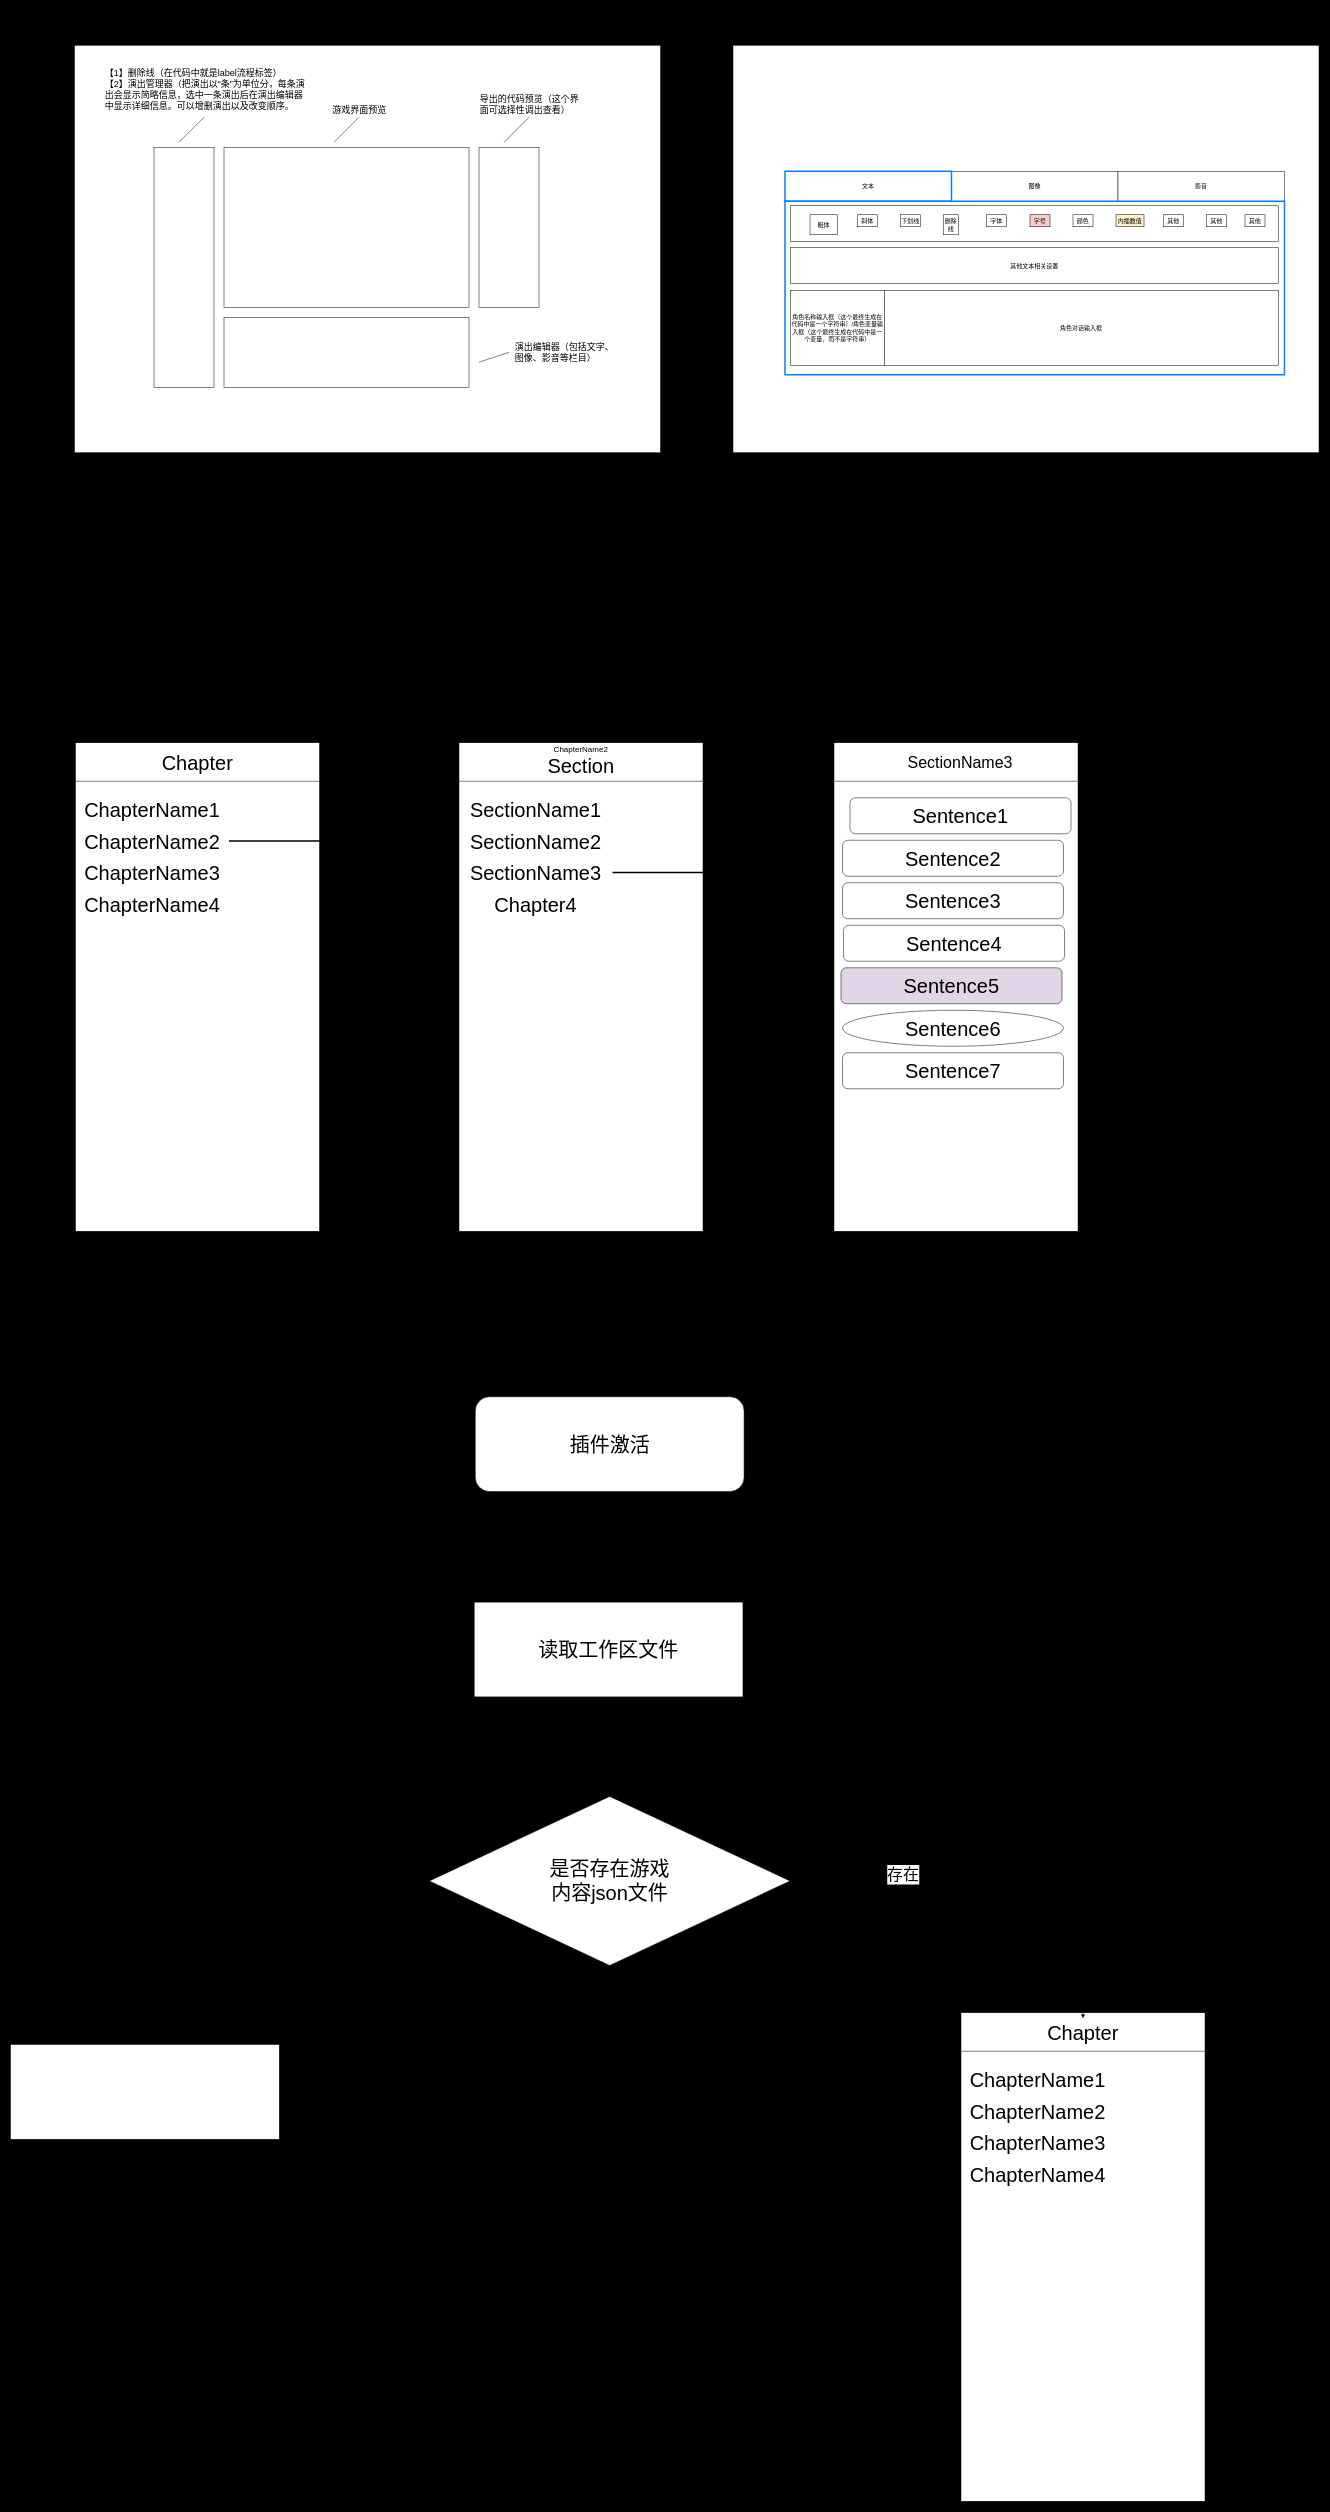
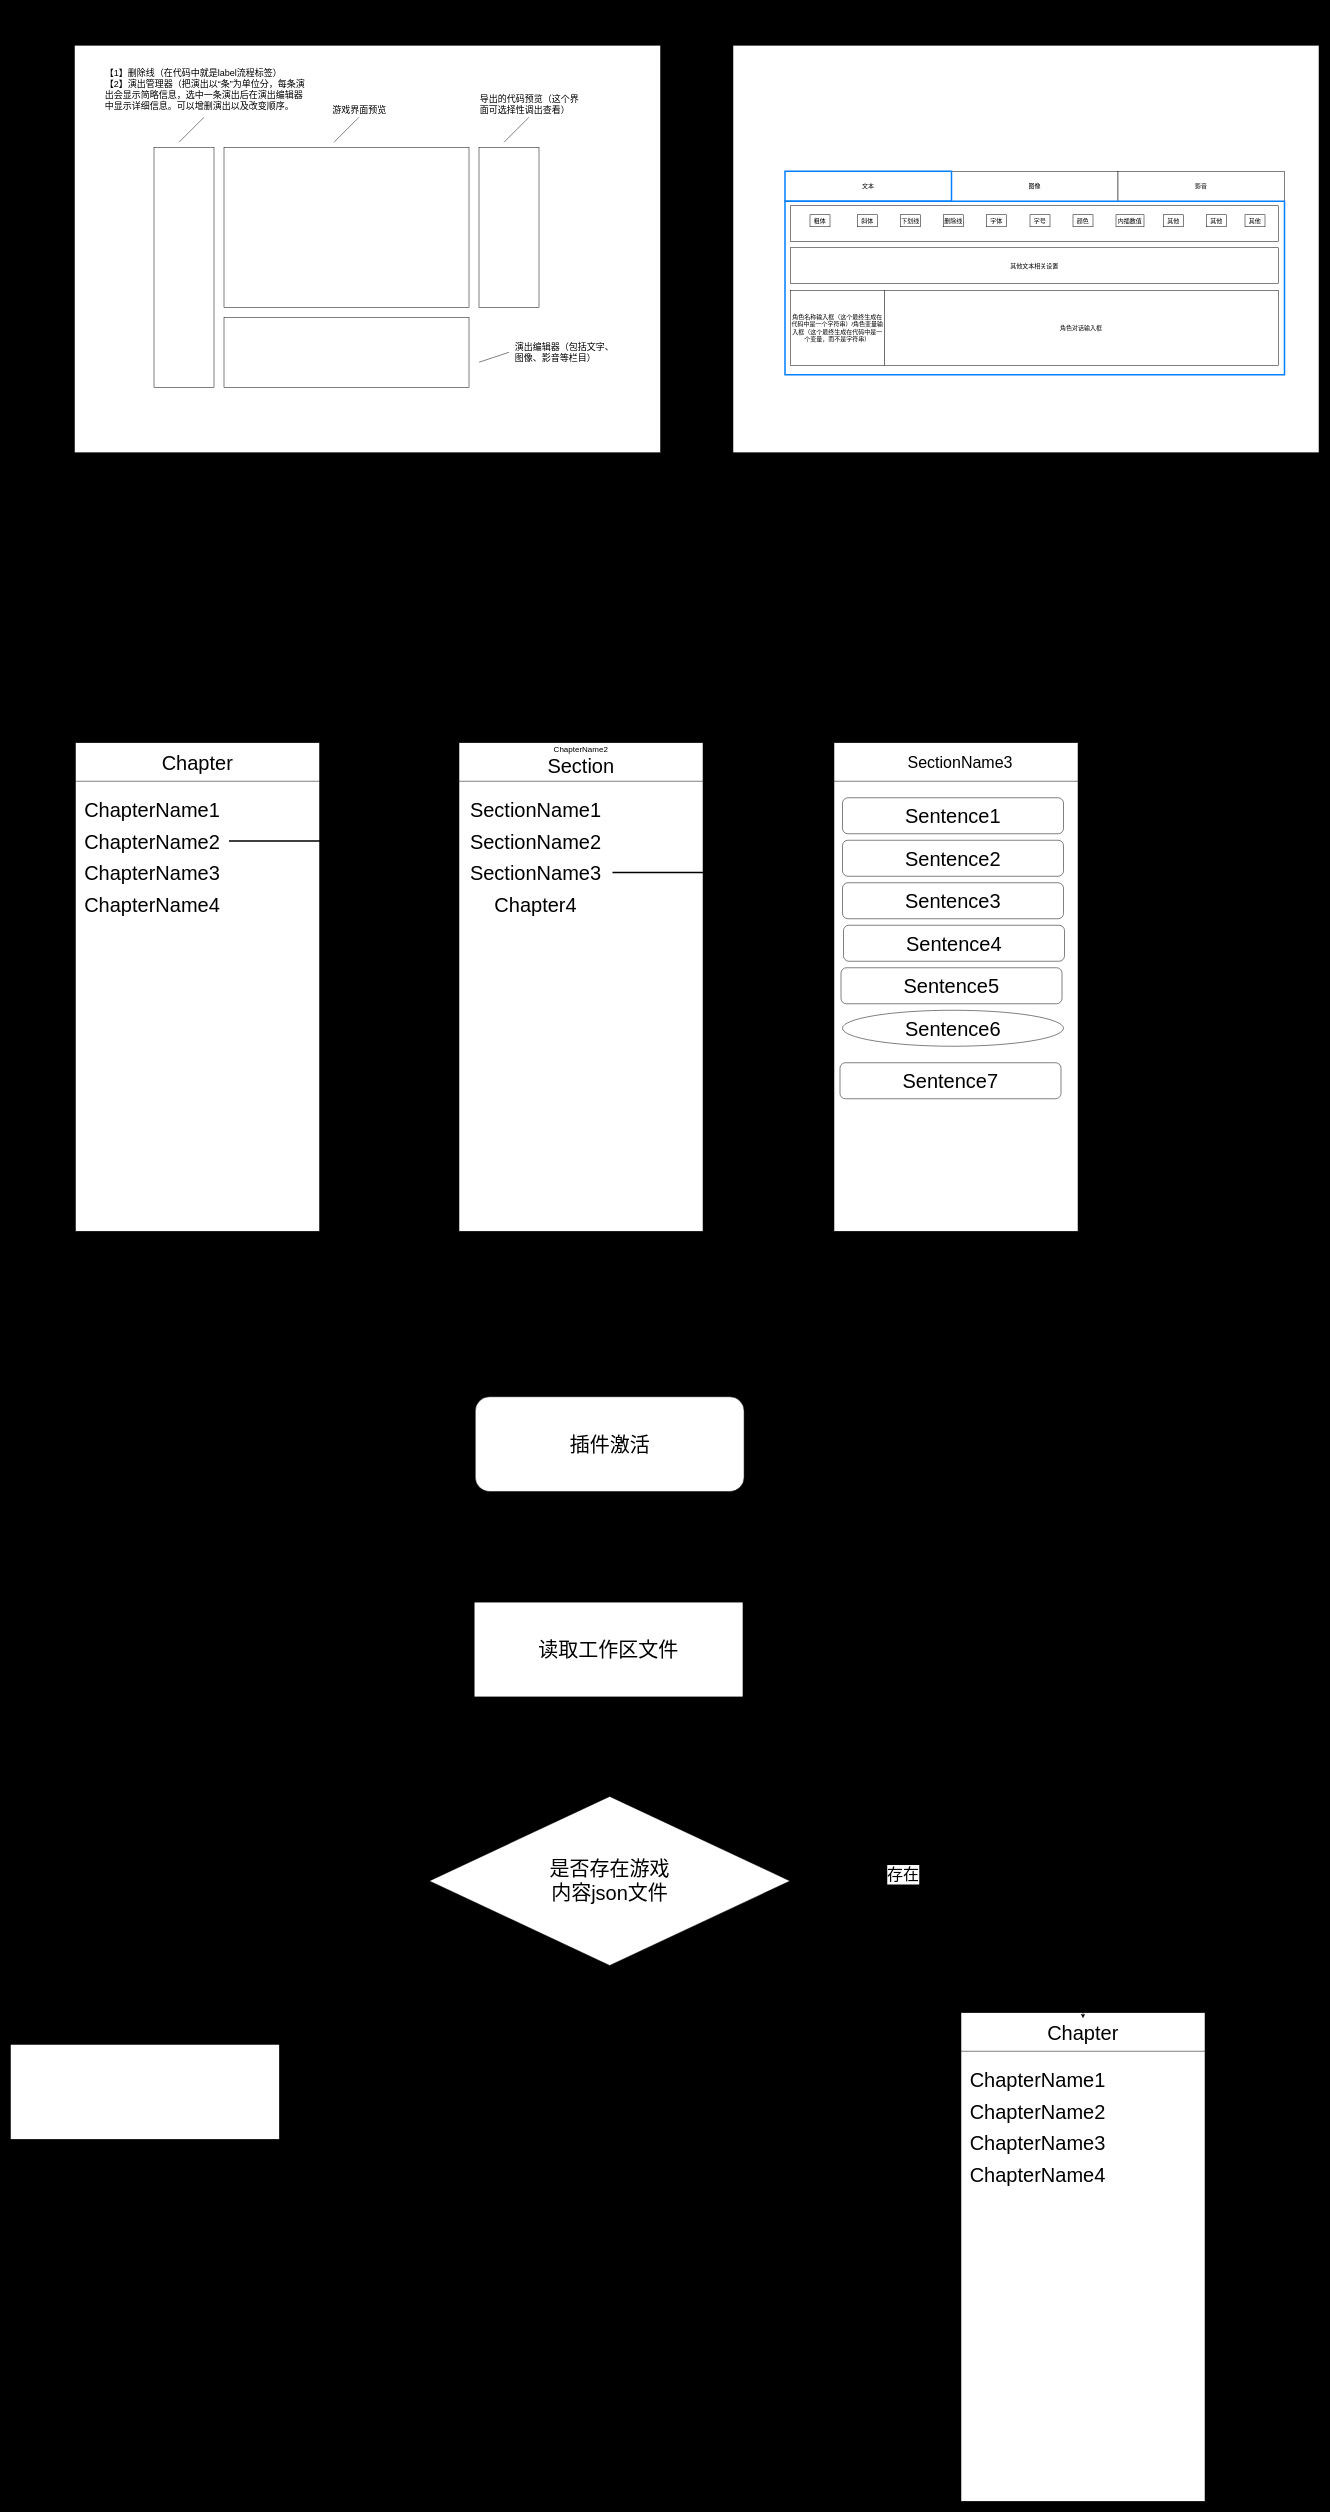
(1040, 221) -> (1040, 221)
(1130, 221) -> (1130, 221)
(824, 225) -> (820, 221)
(951, 225) -> (953, 221)
(960, 816) -> (953, 816)
(951, 986) -> (951, 986)
(953, 1071) -> (950, 1081)
